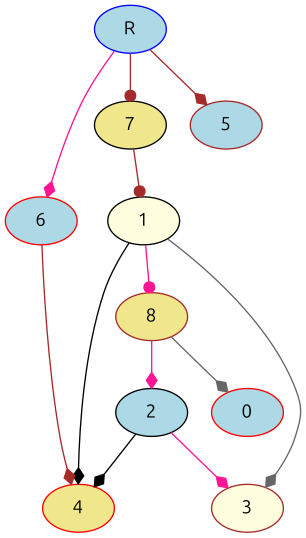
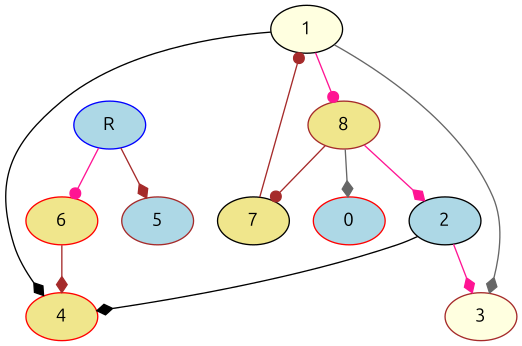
(130, 72) -> (303, 169)
(77, 113) -> (88, 168)
(41, 221) -> (62, 221)
